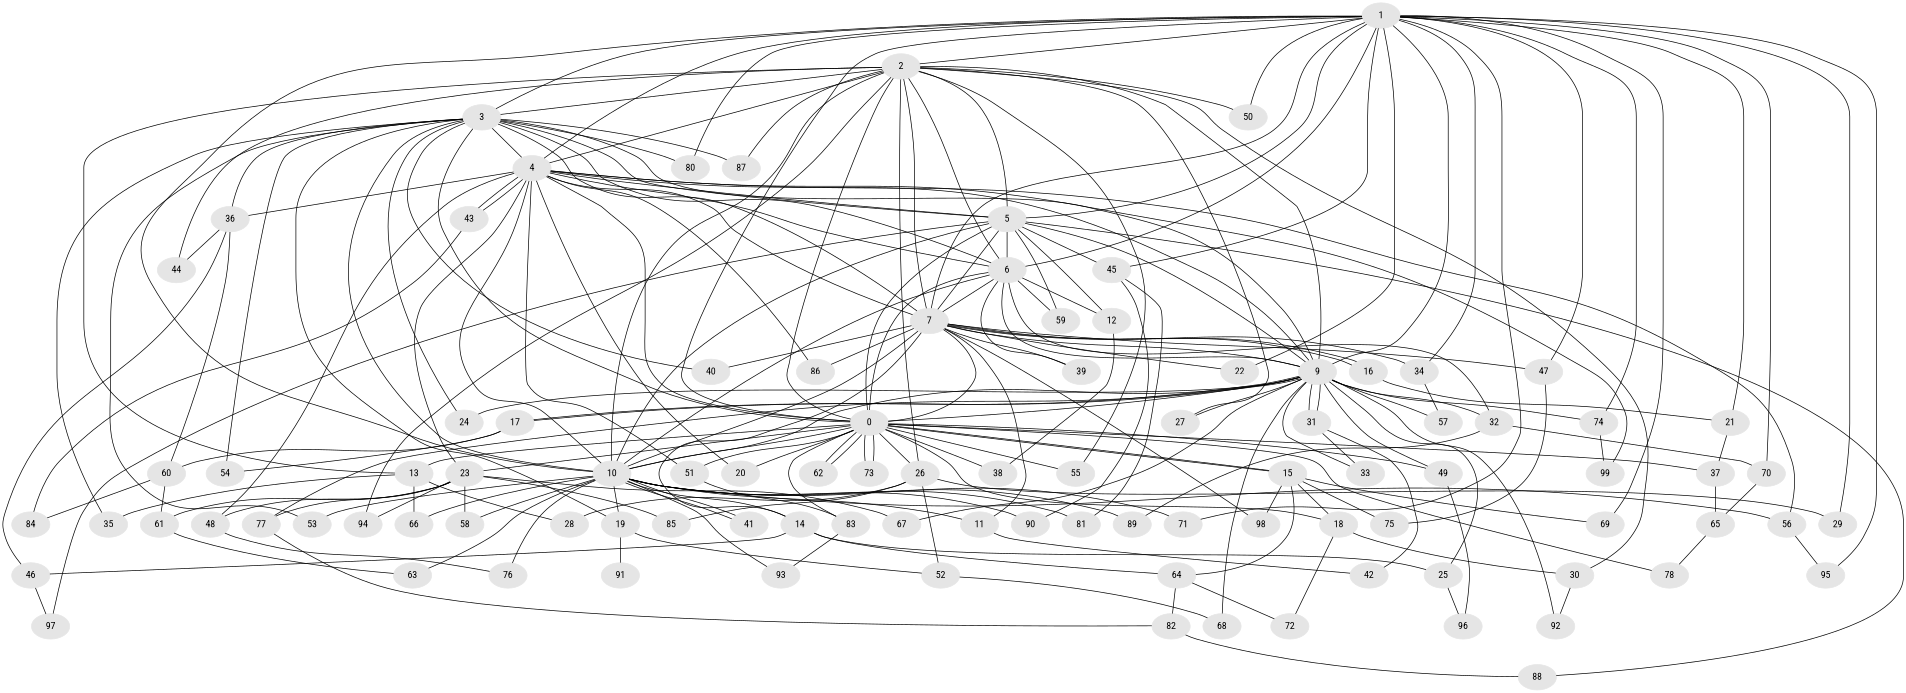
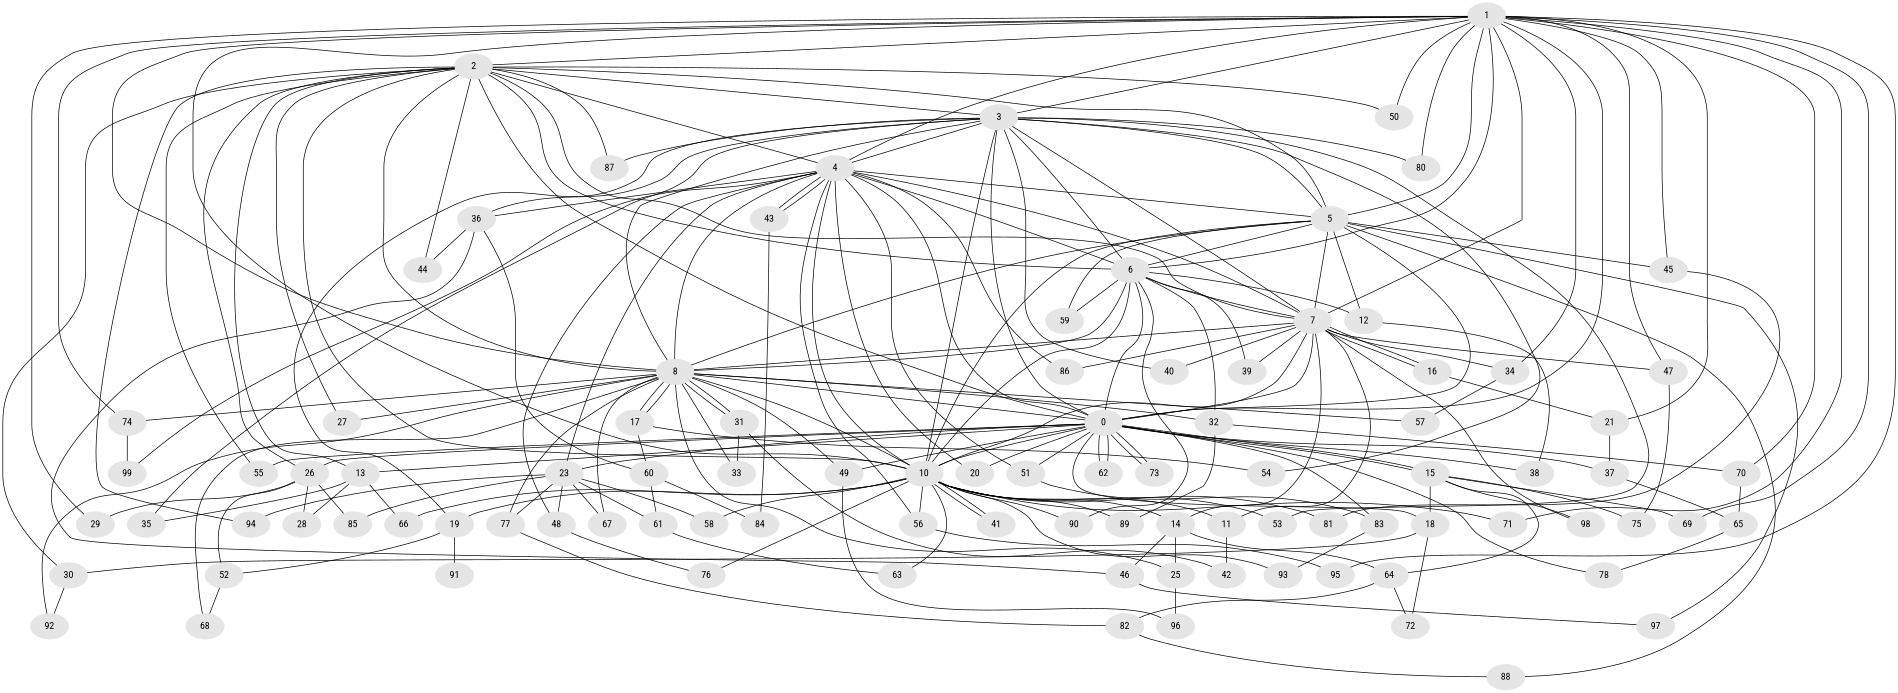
(1240, 372) -> none
(1317, 372) -> (675, 372)
(1140, 417) -> (1165, 424)
(464, 423) -> none
